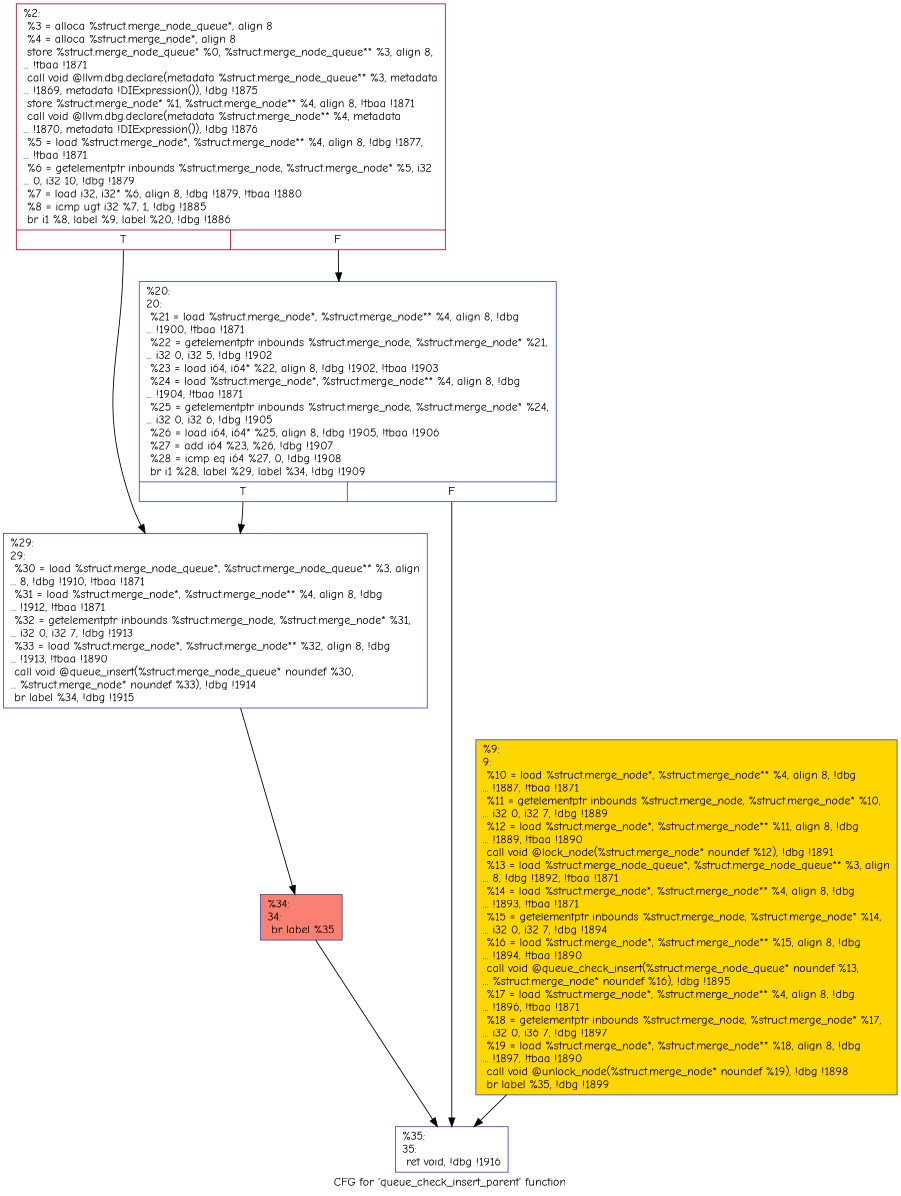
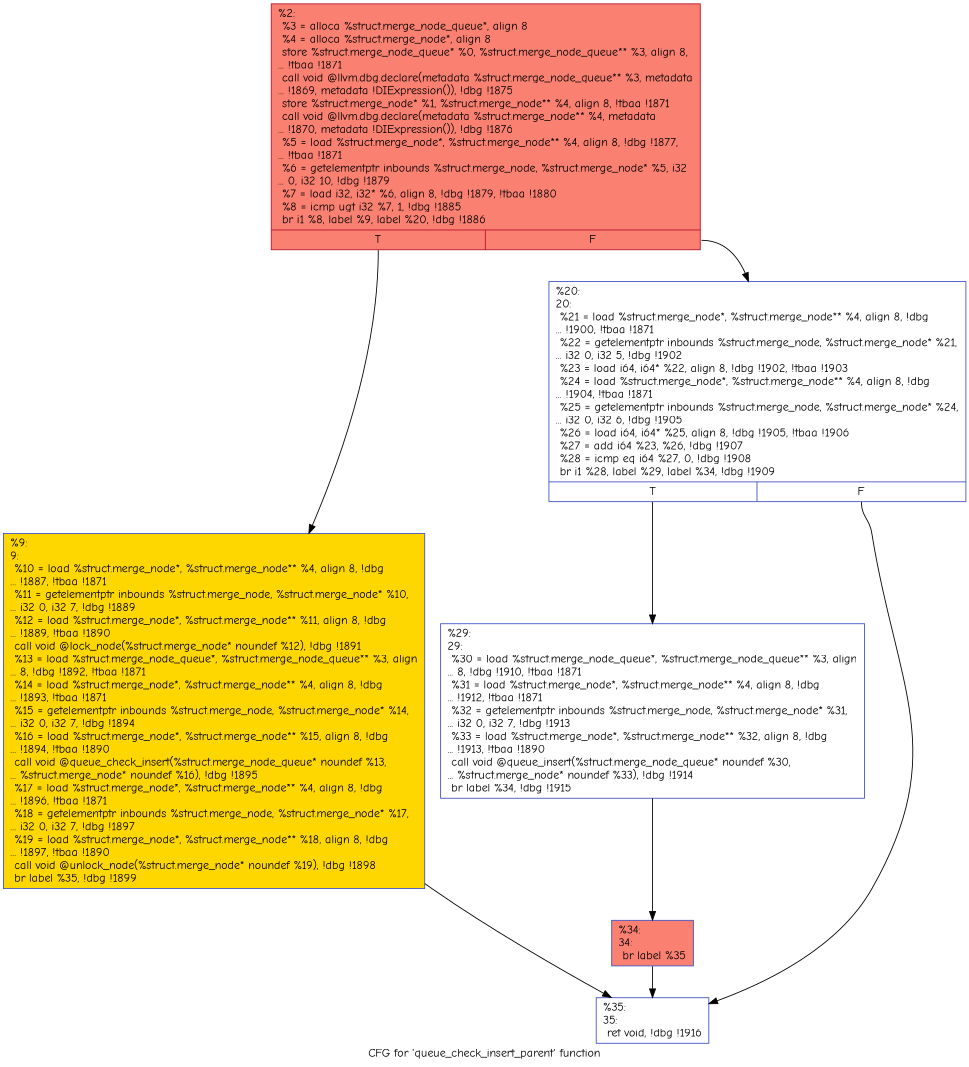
(231, 127) -> (486, 127)
(113, 390) -> (359, 391)
(545, 1033) -> (73, 827)
